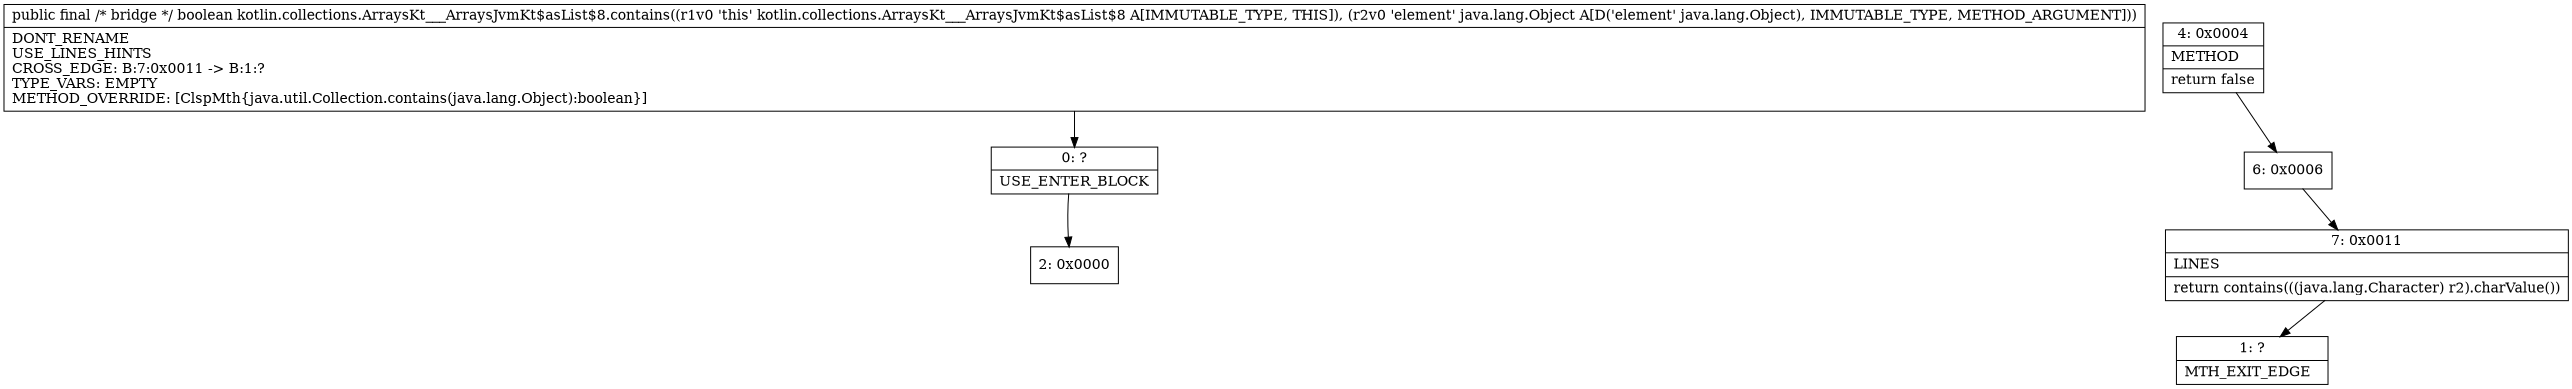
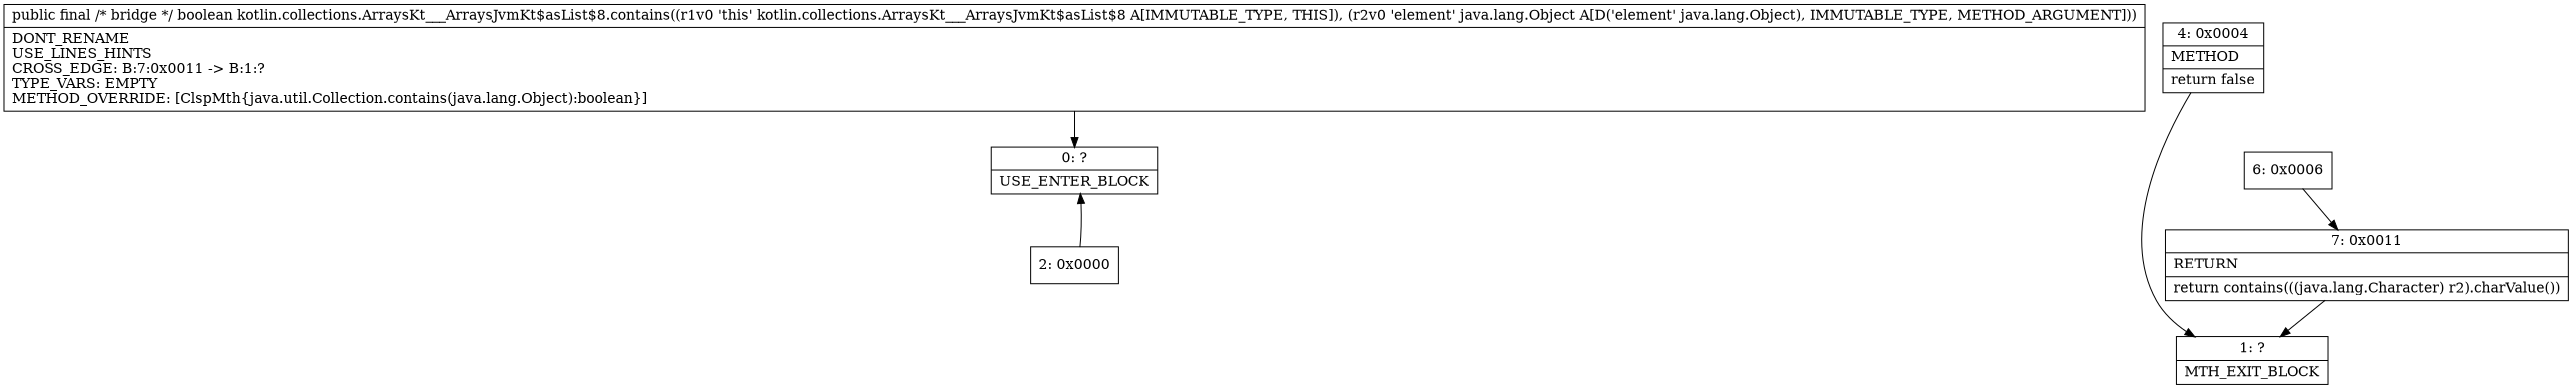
(2253, 118) -> (2144, 215)
(1068, 215) -> (1081, 225)
(2197, 264) -> (2206, 264)
(2248, 372) -> (2252, 372)
